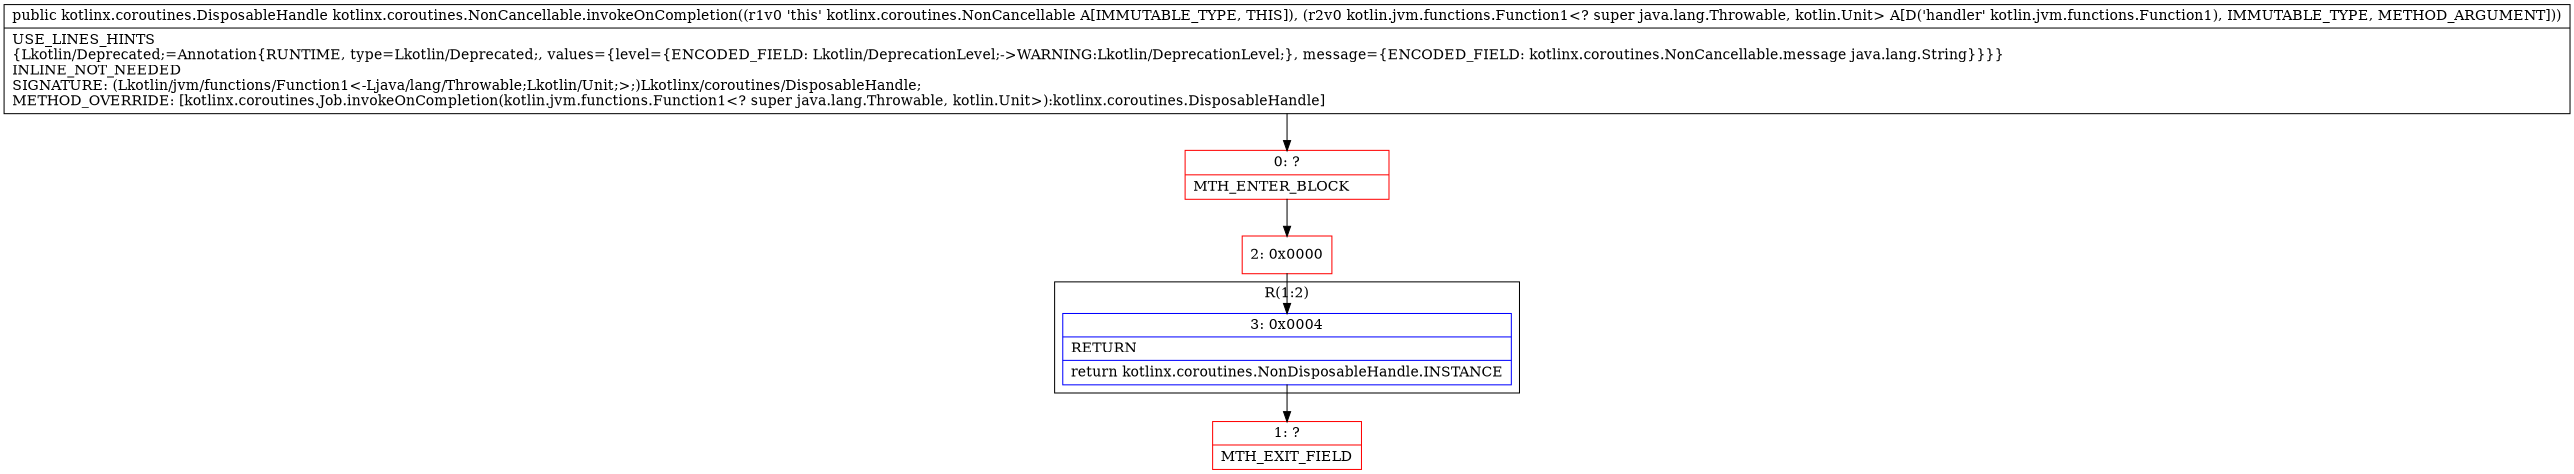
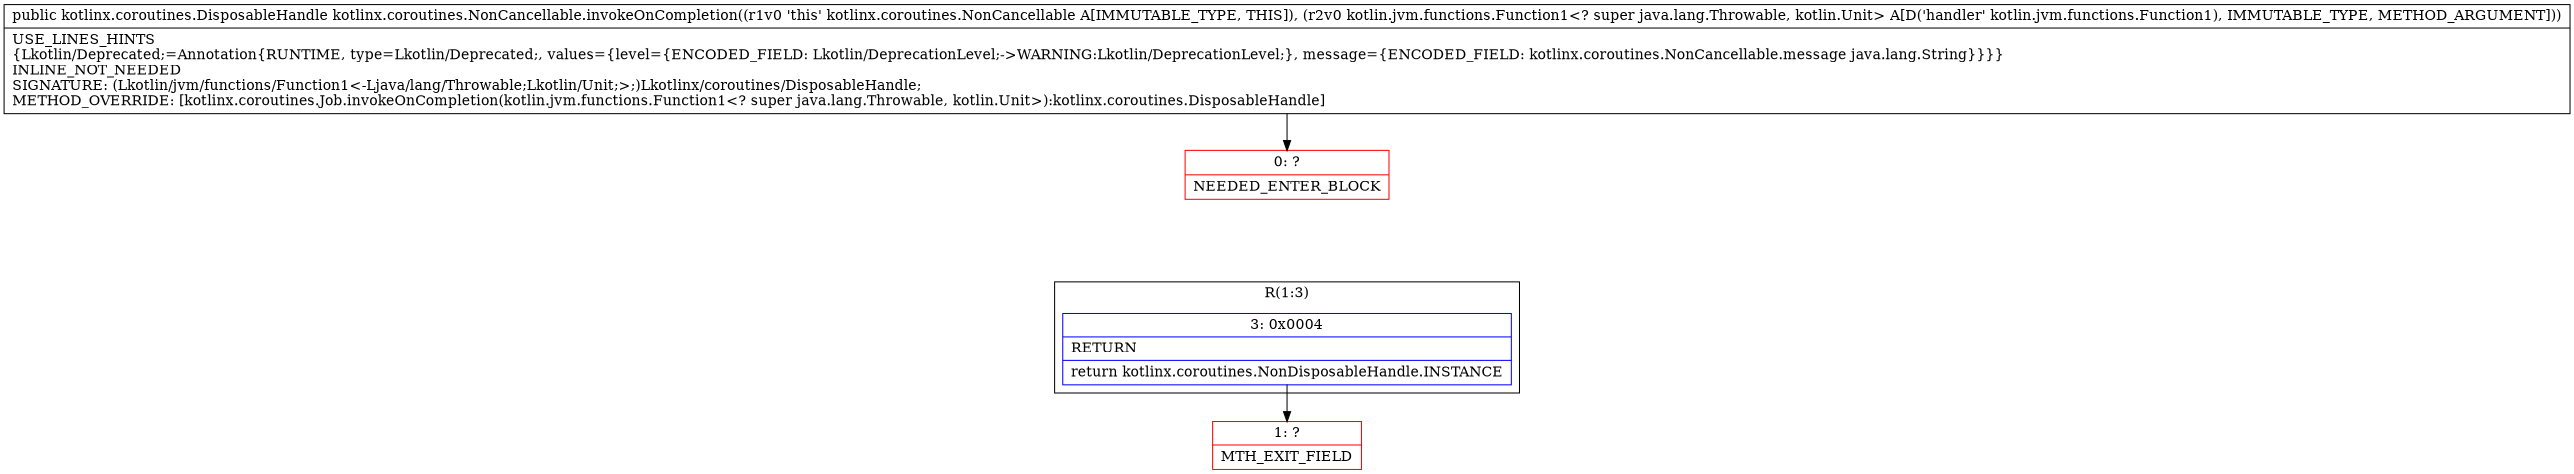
(1272, 187) -> (1287, 187)
(1287, 255) -> none
(1287, 294) -> (1287, 294)
